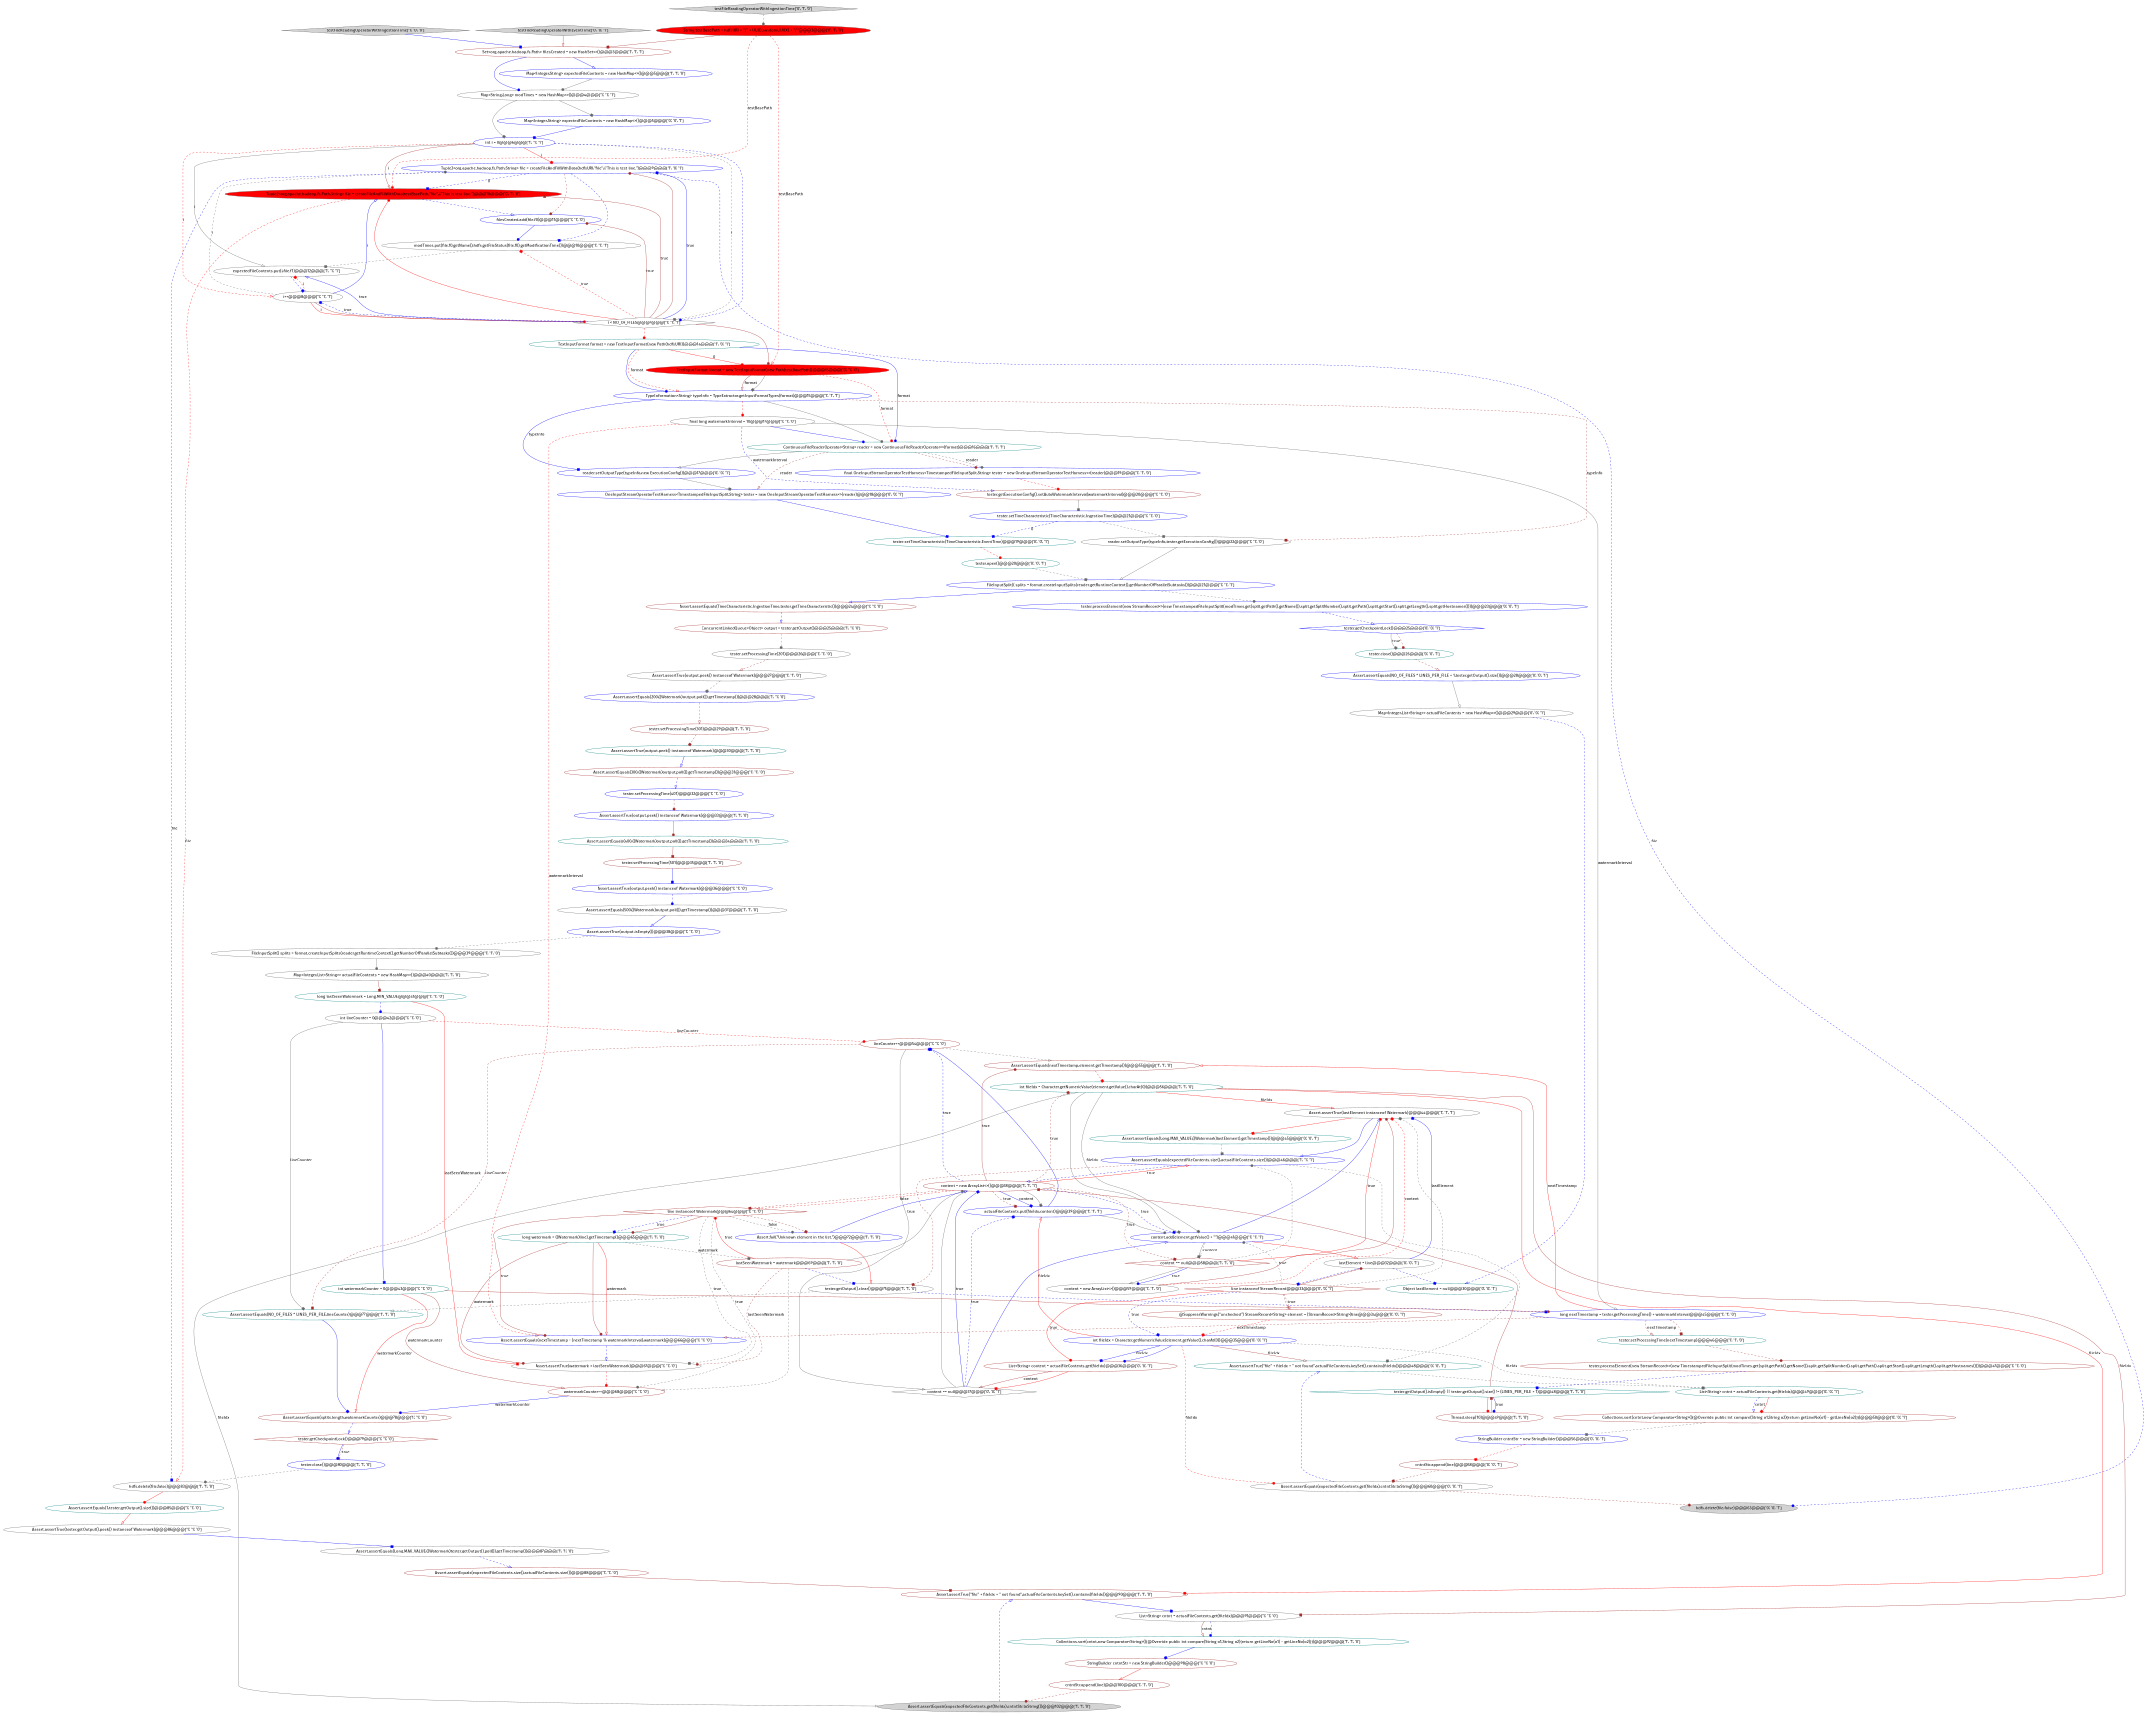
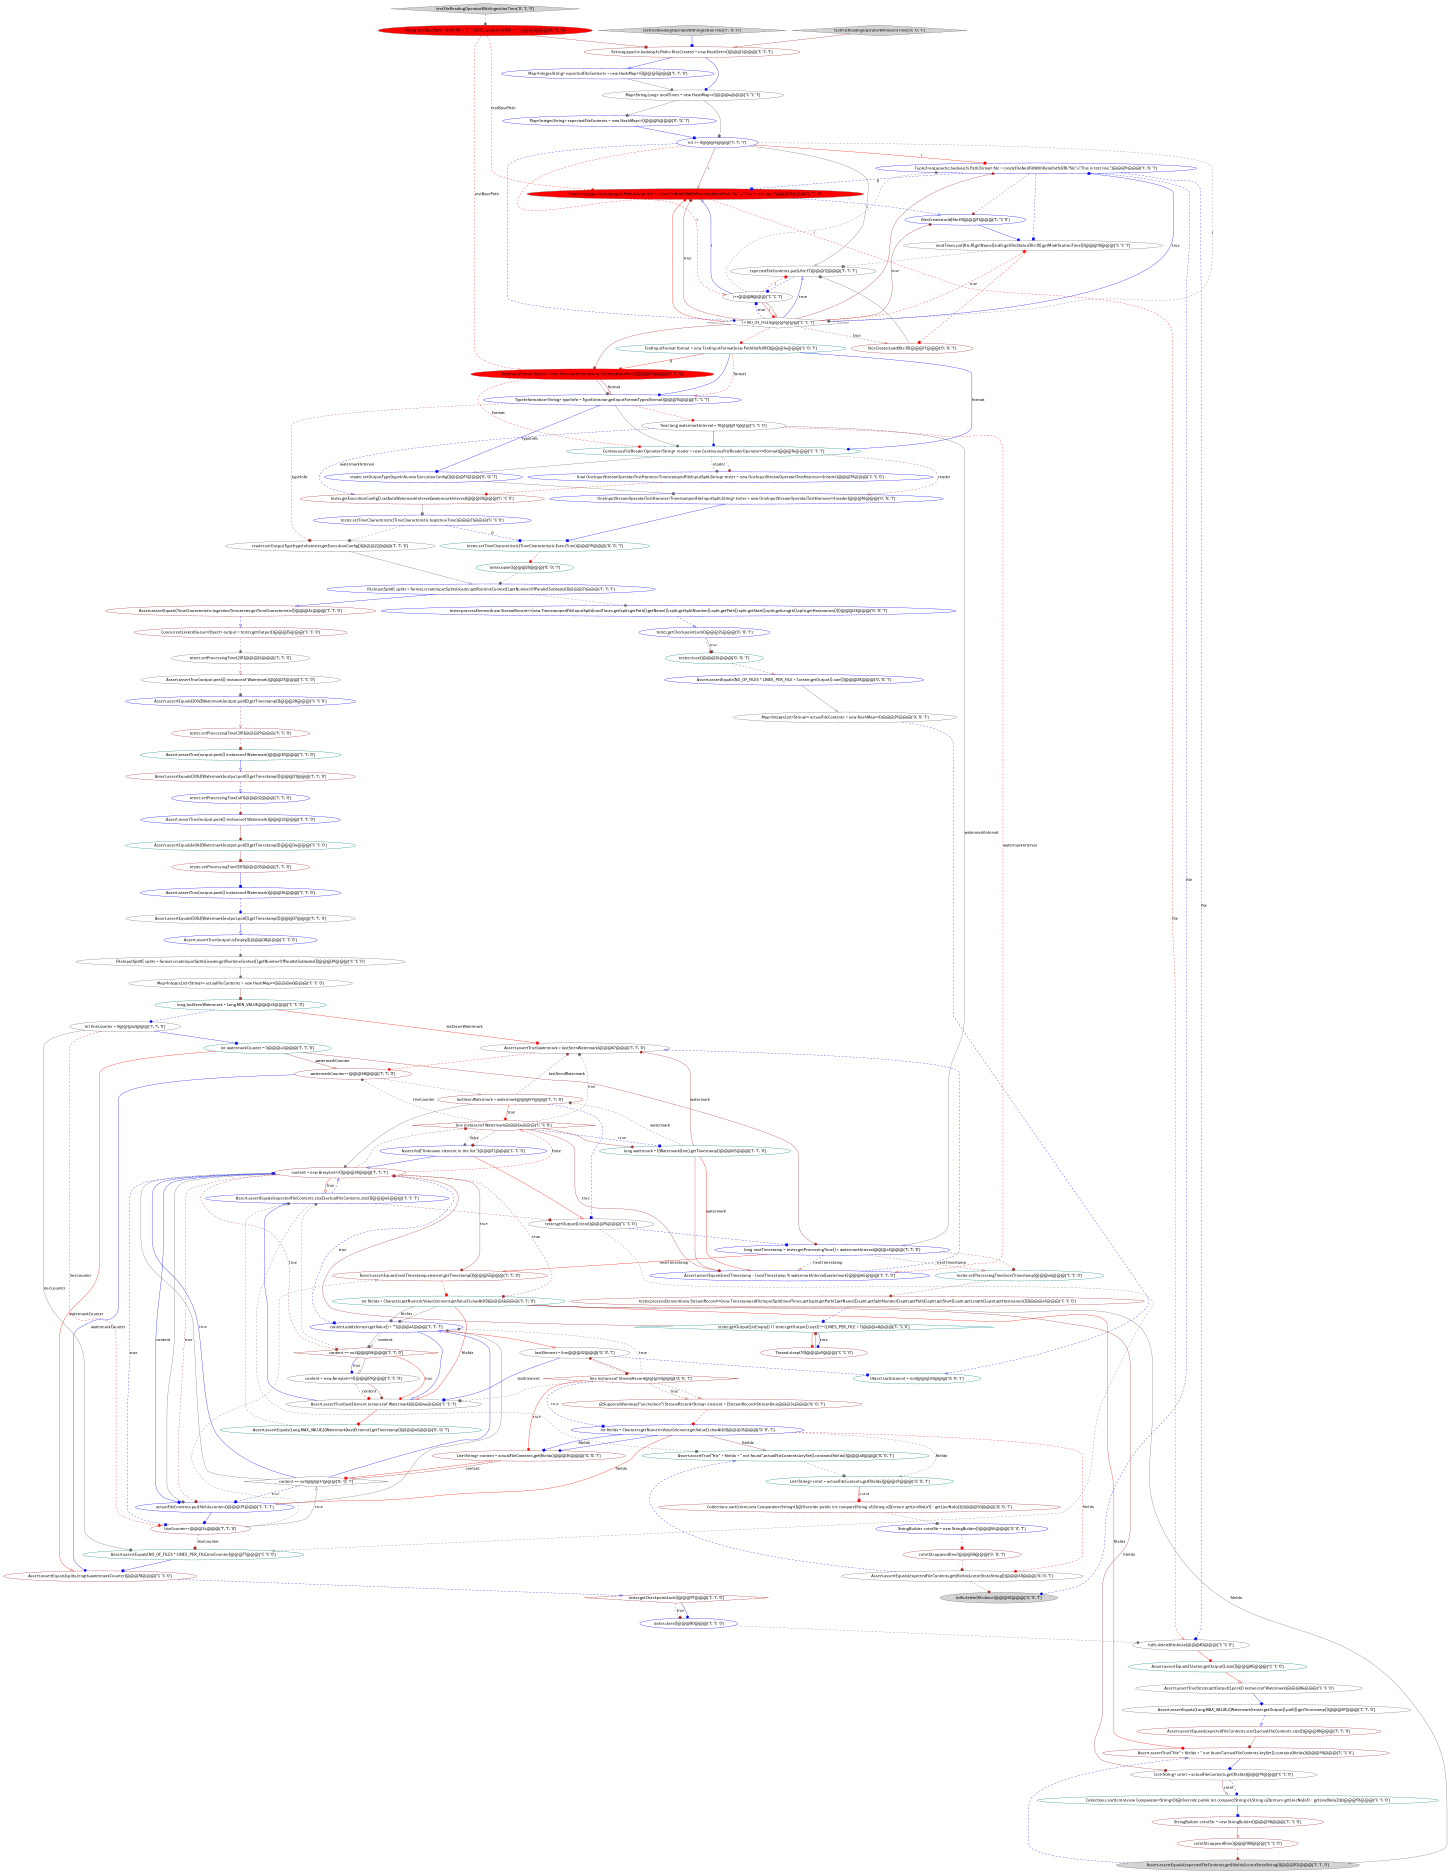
none -> (912, 348)
(1392, 628) -> (704, 632)
(1330, 1276) -> (606, 1366)
(739, 1302) -> (424, 1100)
(779, 1379) -> (429, 1086)
